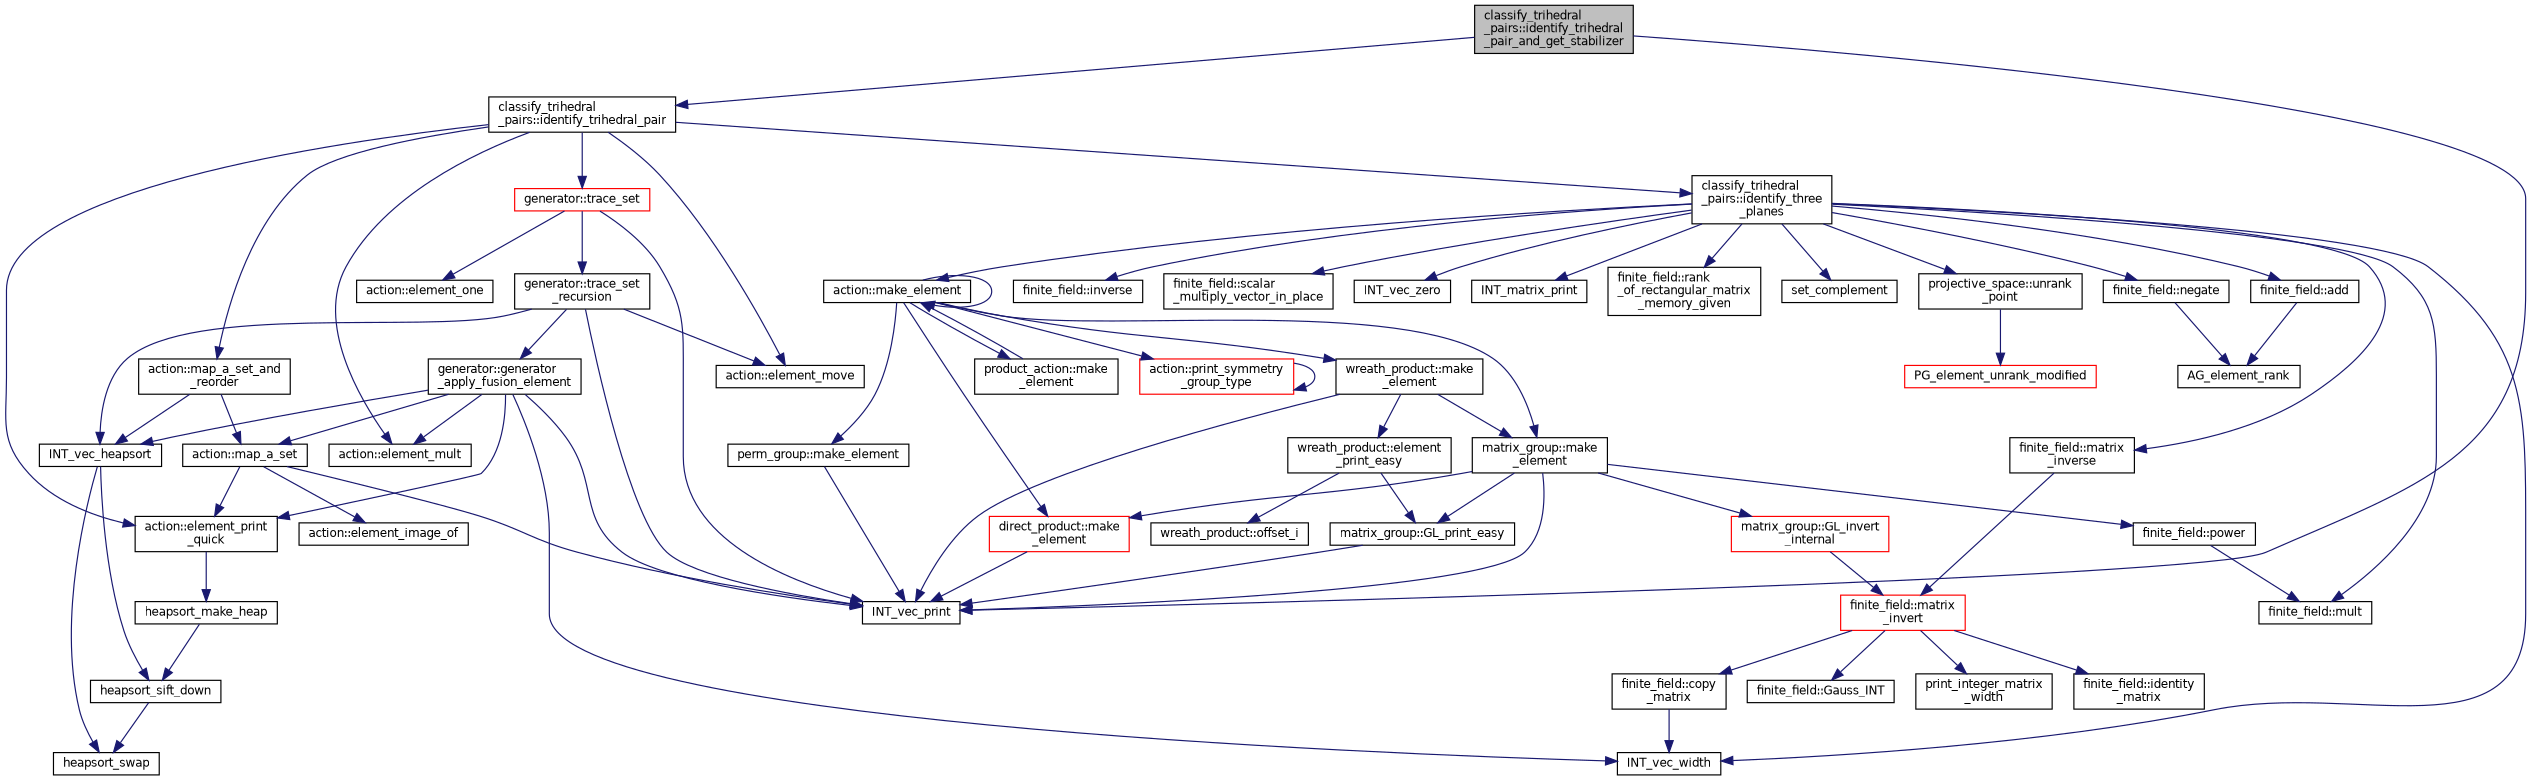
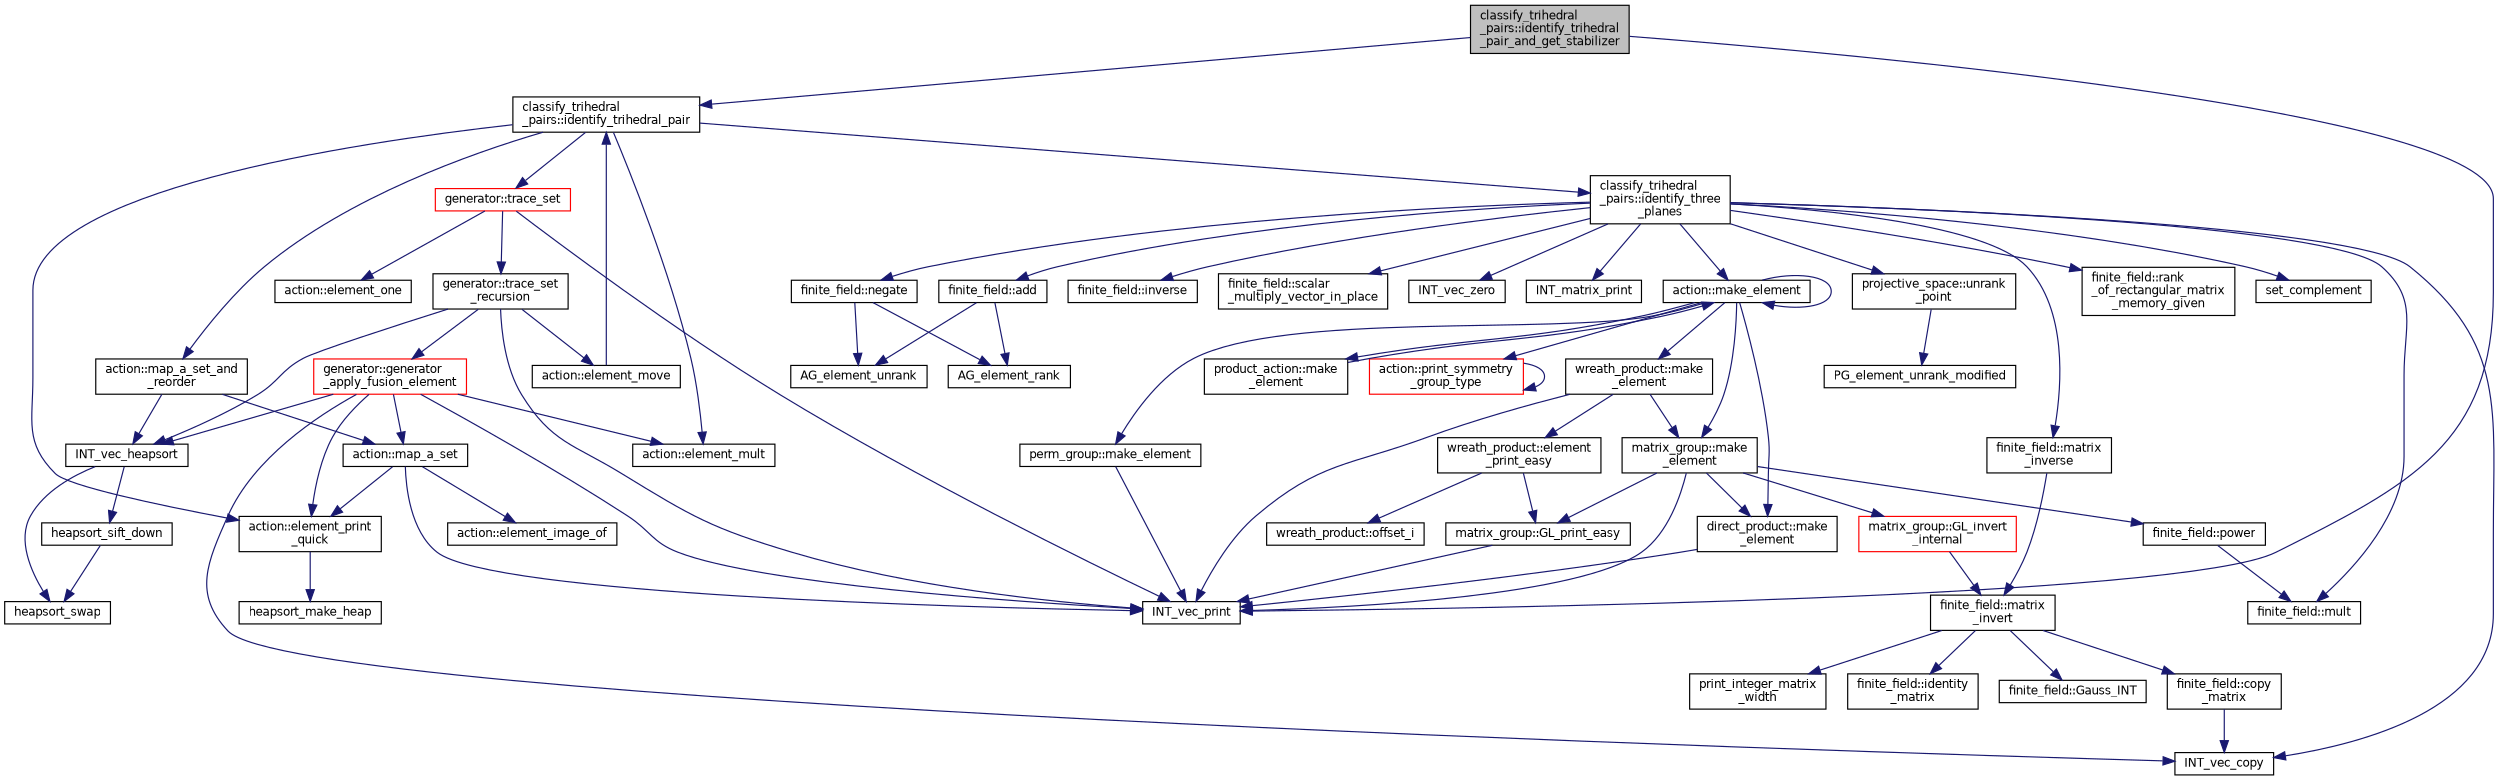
(706, 233) -> (606, 255)
(505, 377) -> (390, 377)
none -> (859, 377)
(2000, 377) -> (1920, 377)
(1059, 534) -> (1767, 534)
(1903, 613) -> (1993, 613)
(184, 647) -> none
(1669, 764) -> (2224, 764)
